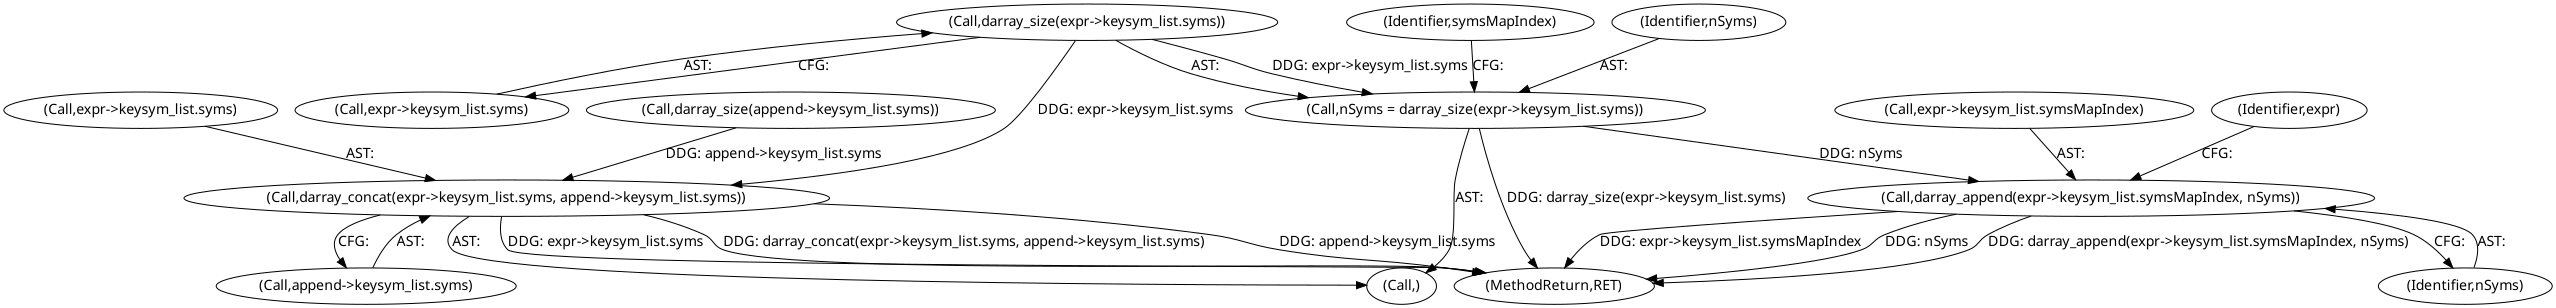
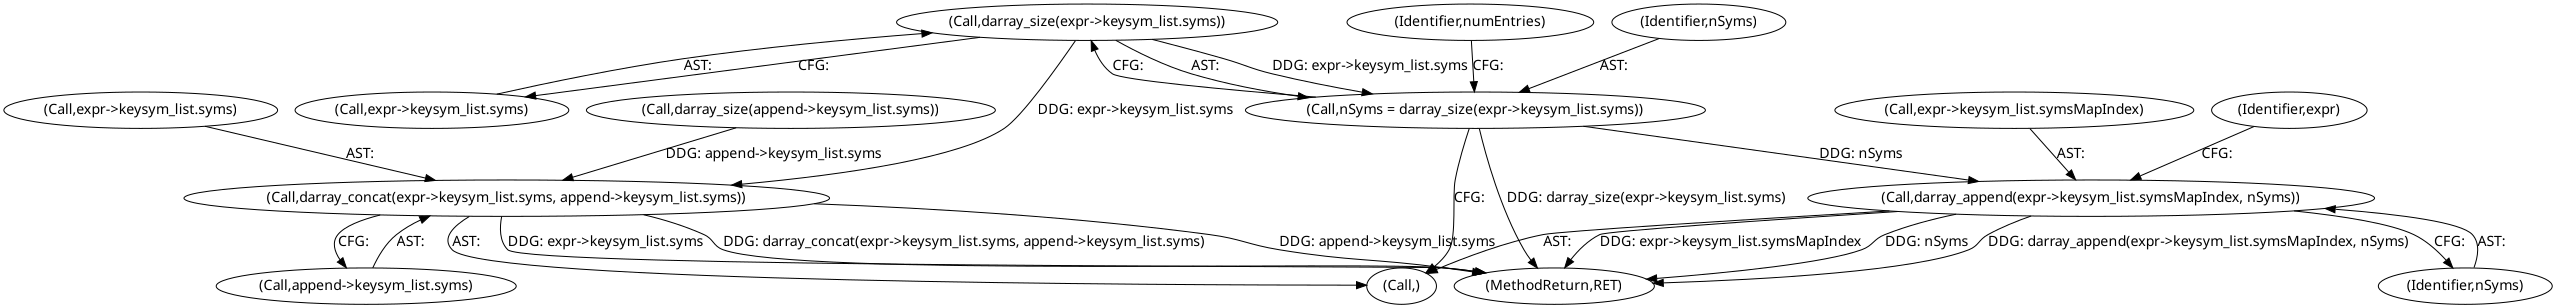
(1470, 22) -> (1470, 22)
none -> (1199, 87)
(1471, 198) -> (1471, 198)
none -> (1591, 230)
